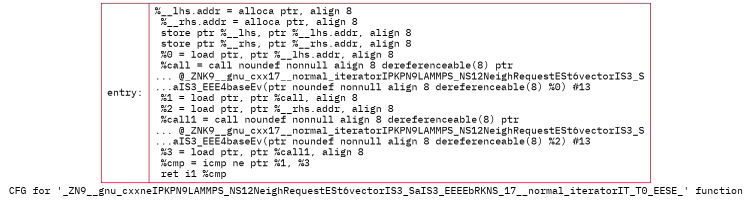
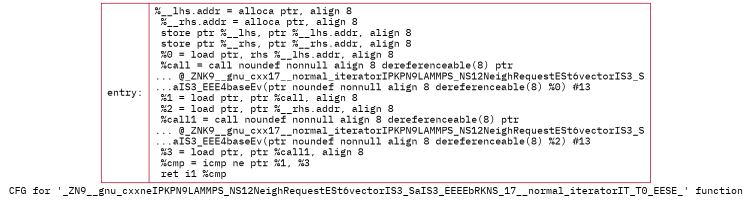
(275, 55) -> (275, 55)
